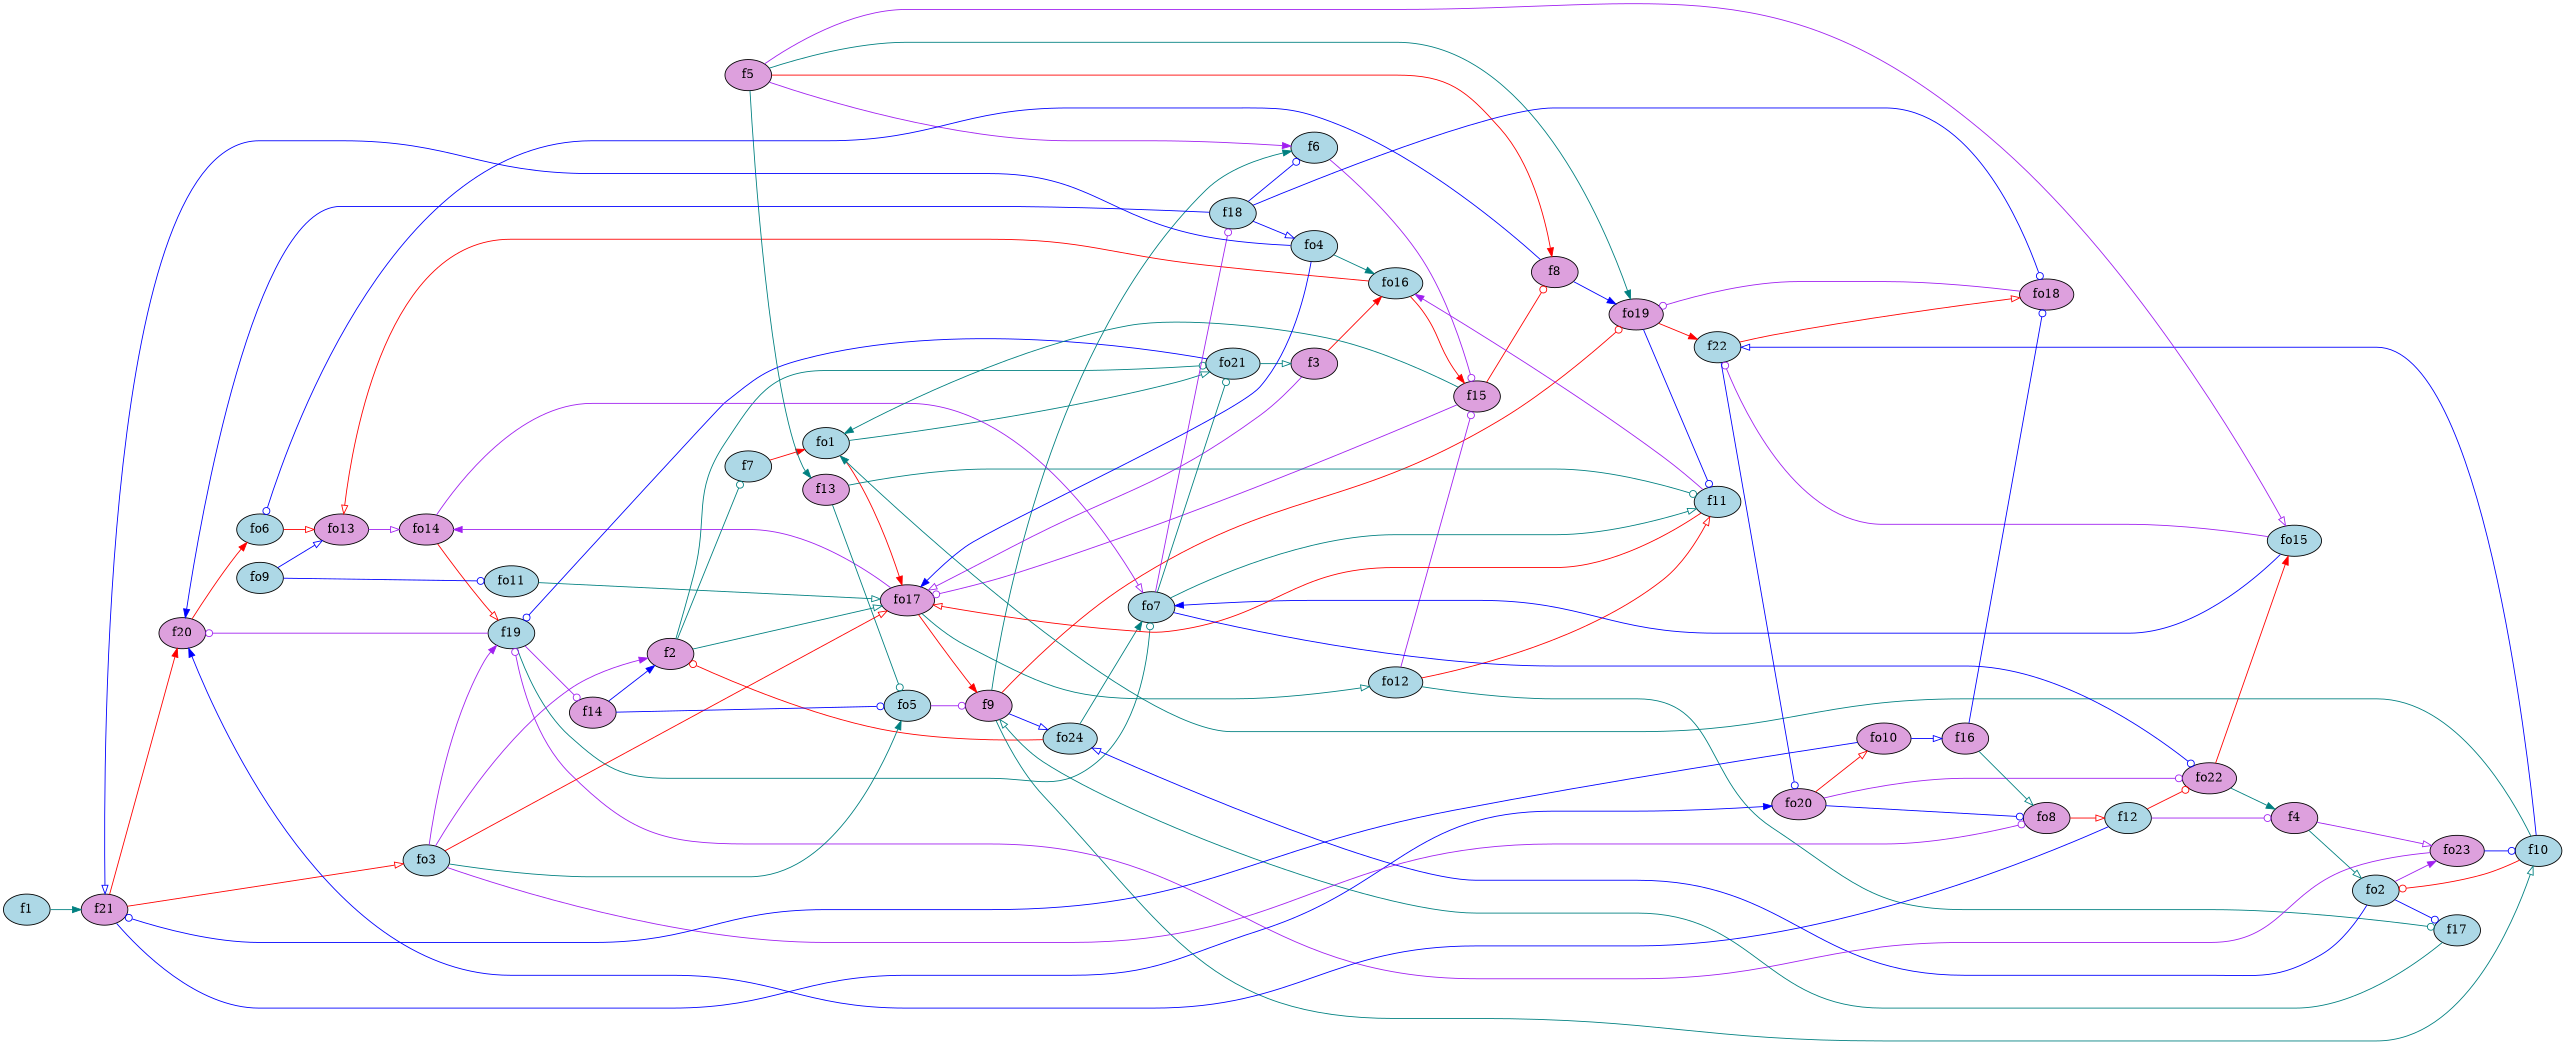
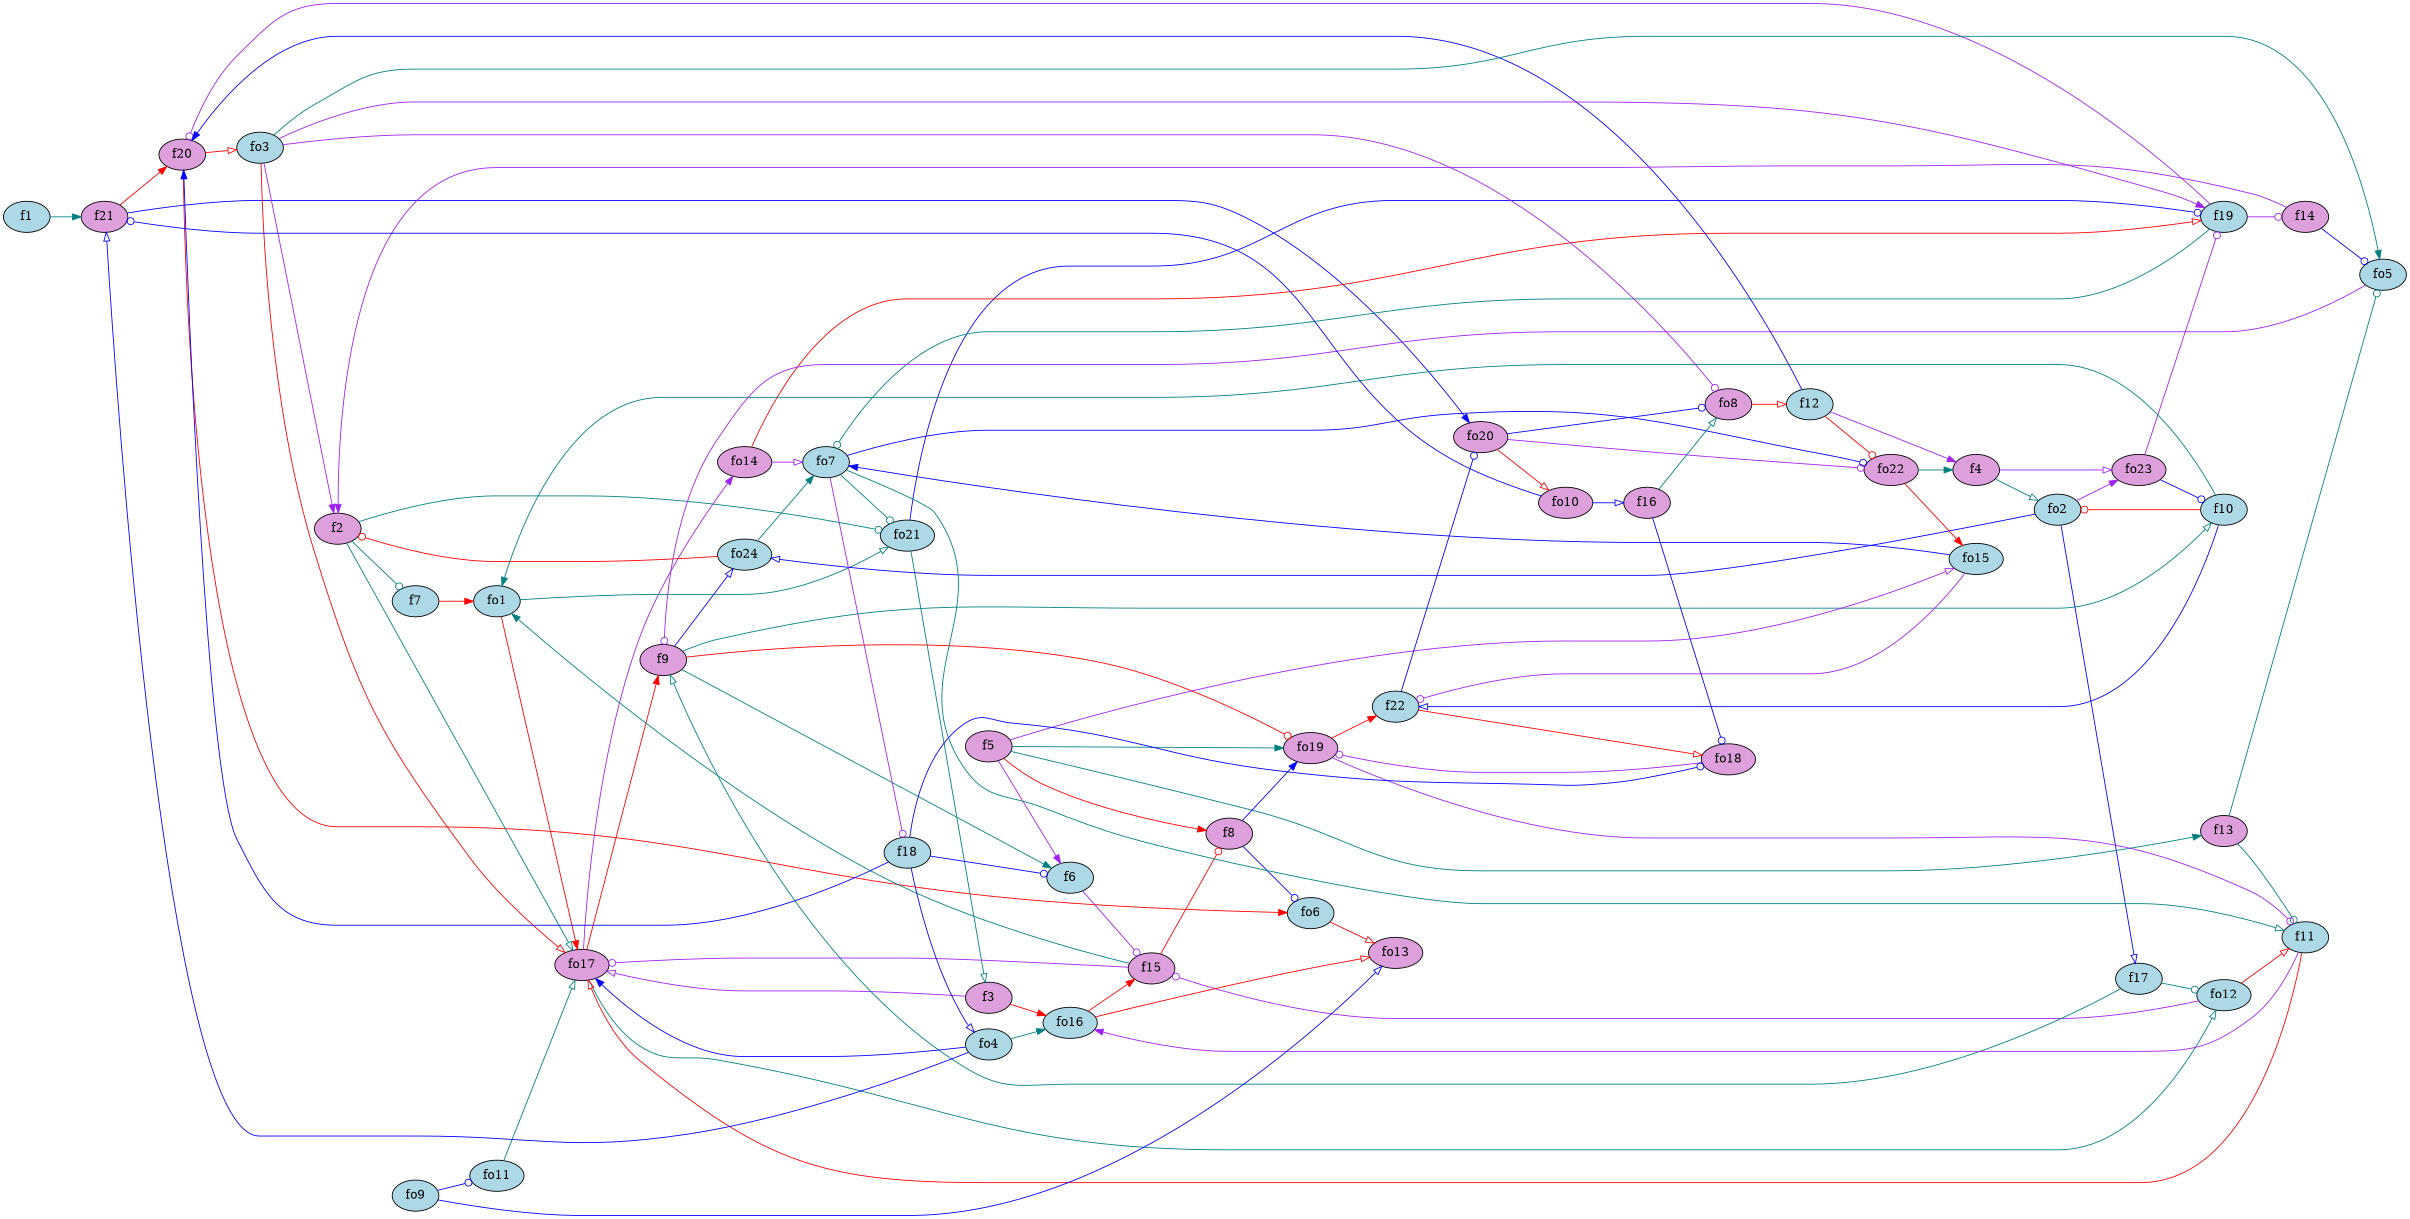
(1676, 405) -> (1813, 838)
(379, 529) -> none
(628, 686) -> (1190, 168)
(2208, 818) -> (1889, 435)
(261, 886) -> (217, 152)
(1885, 898) -> (2176, 986)
(2413, 909) -> (2098, 740)
